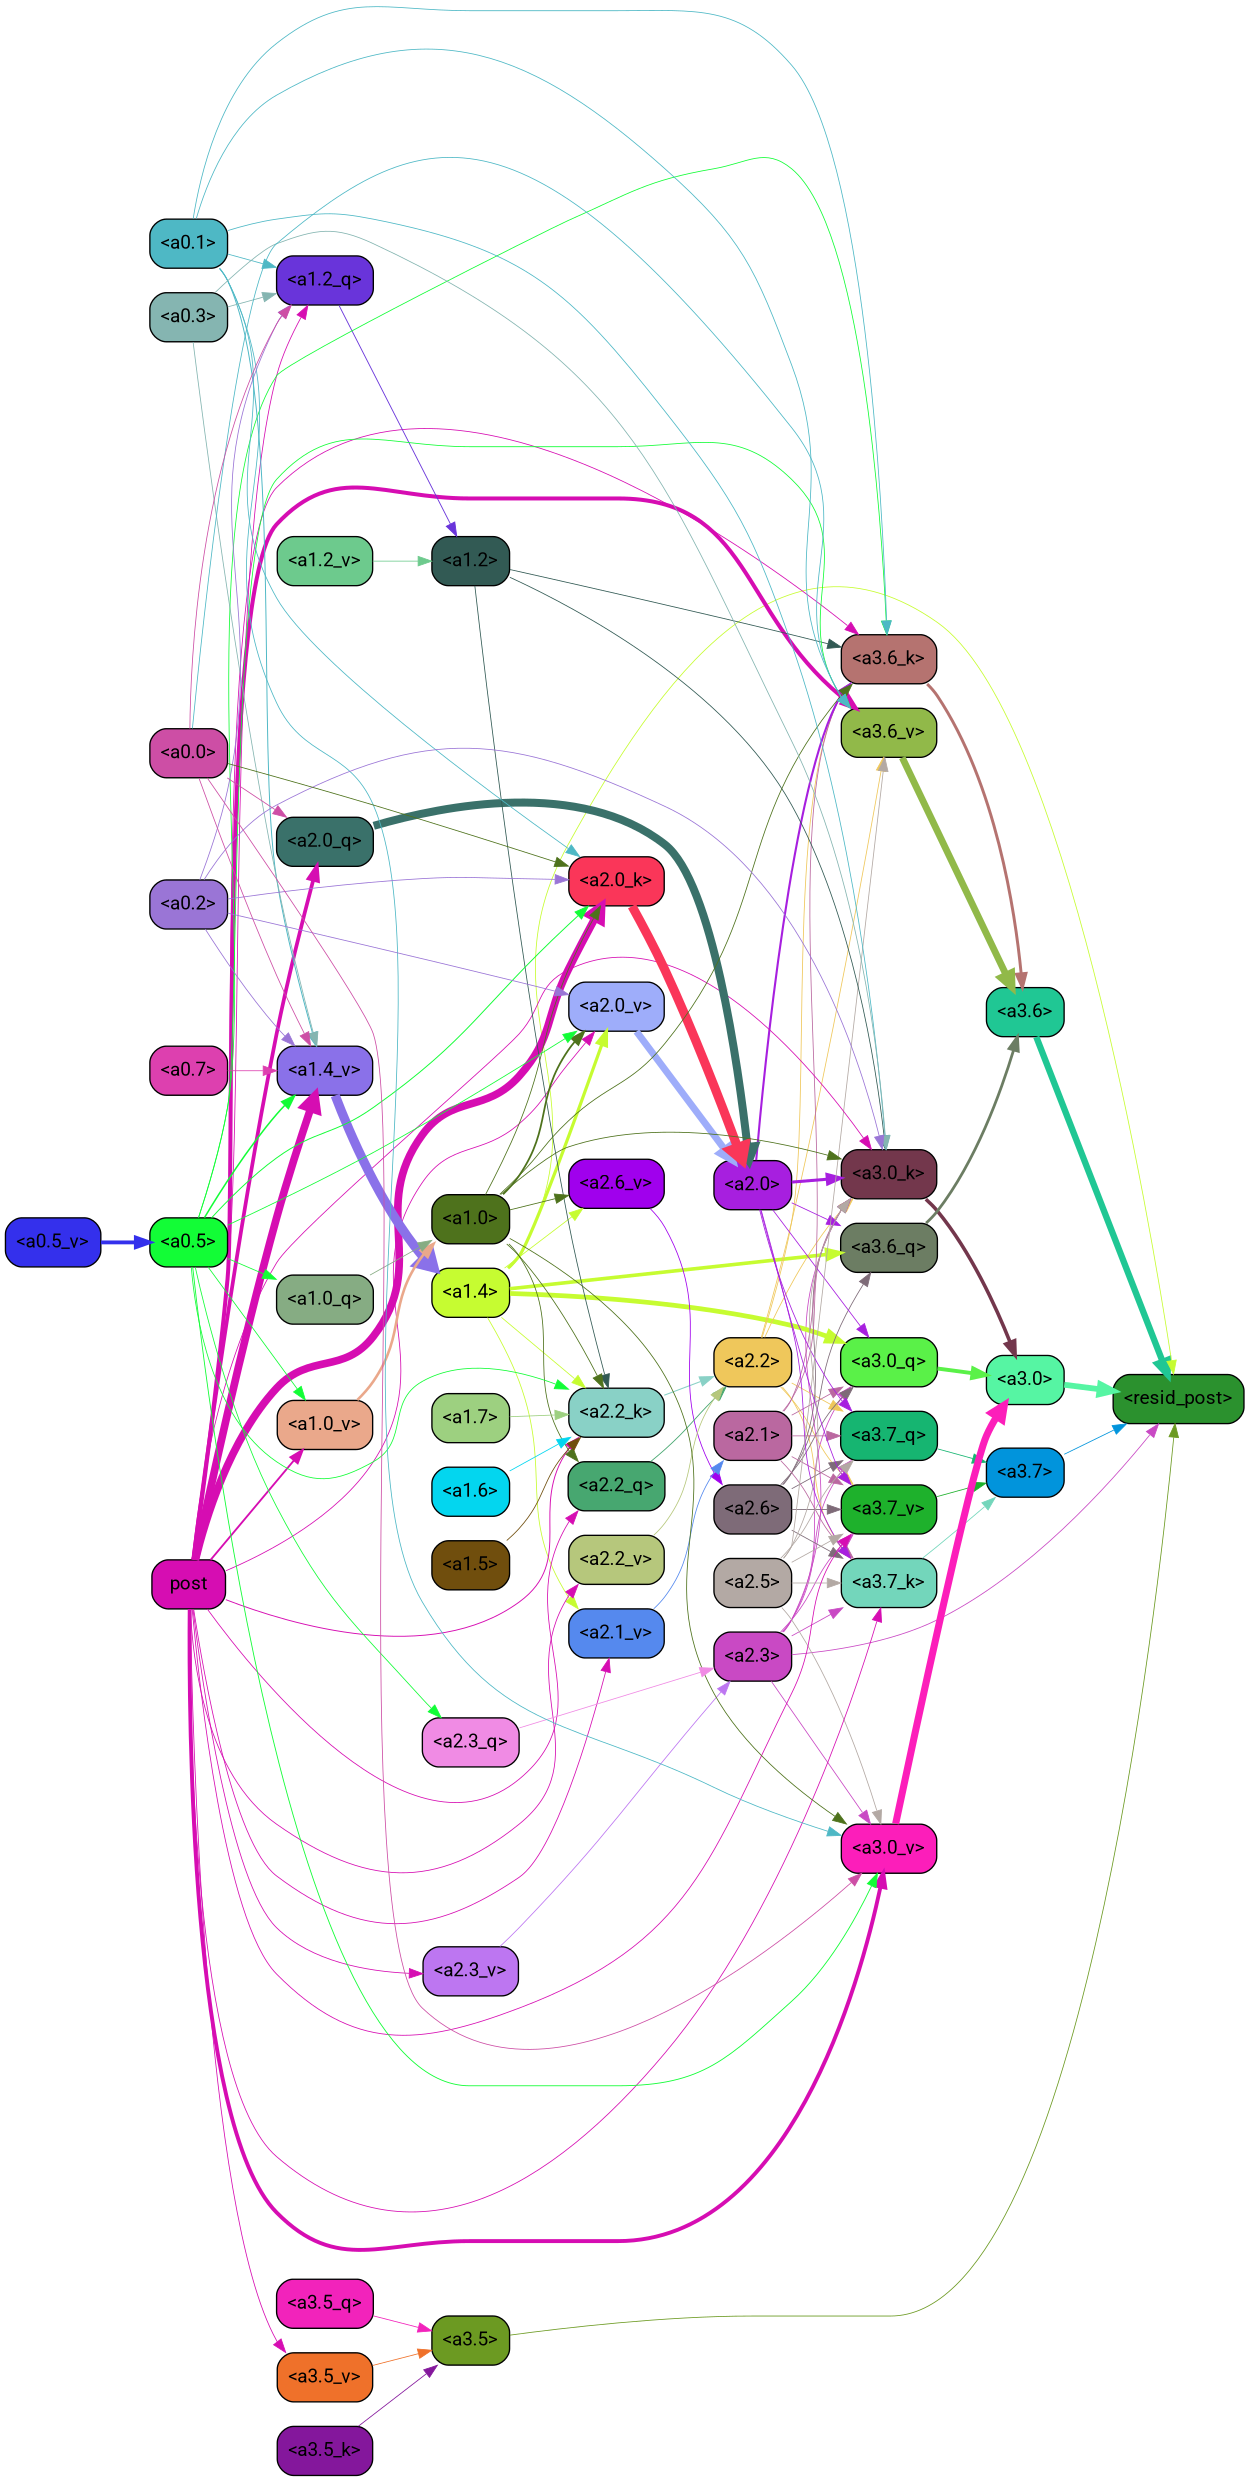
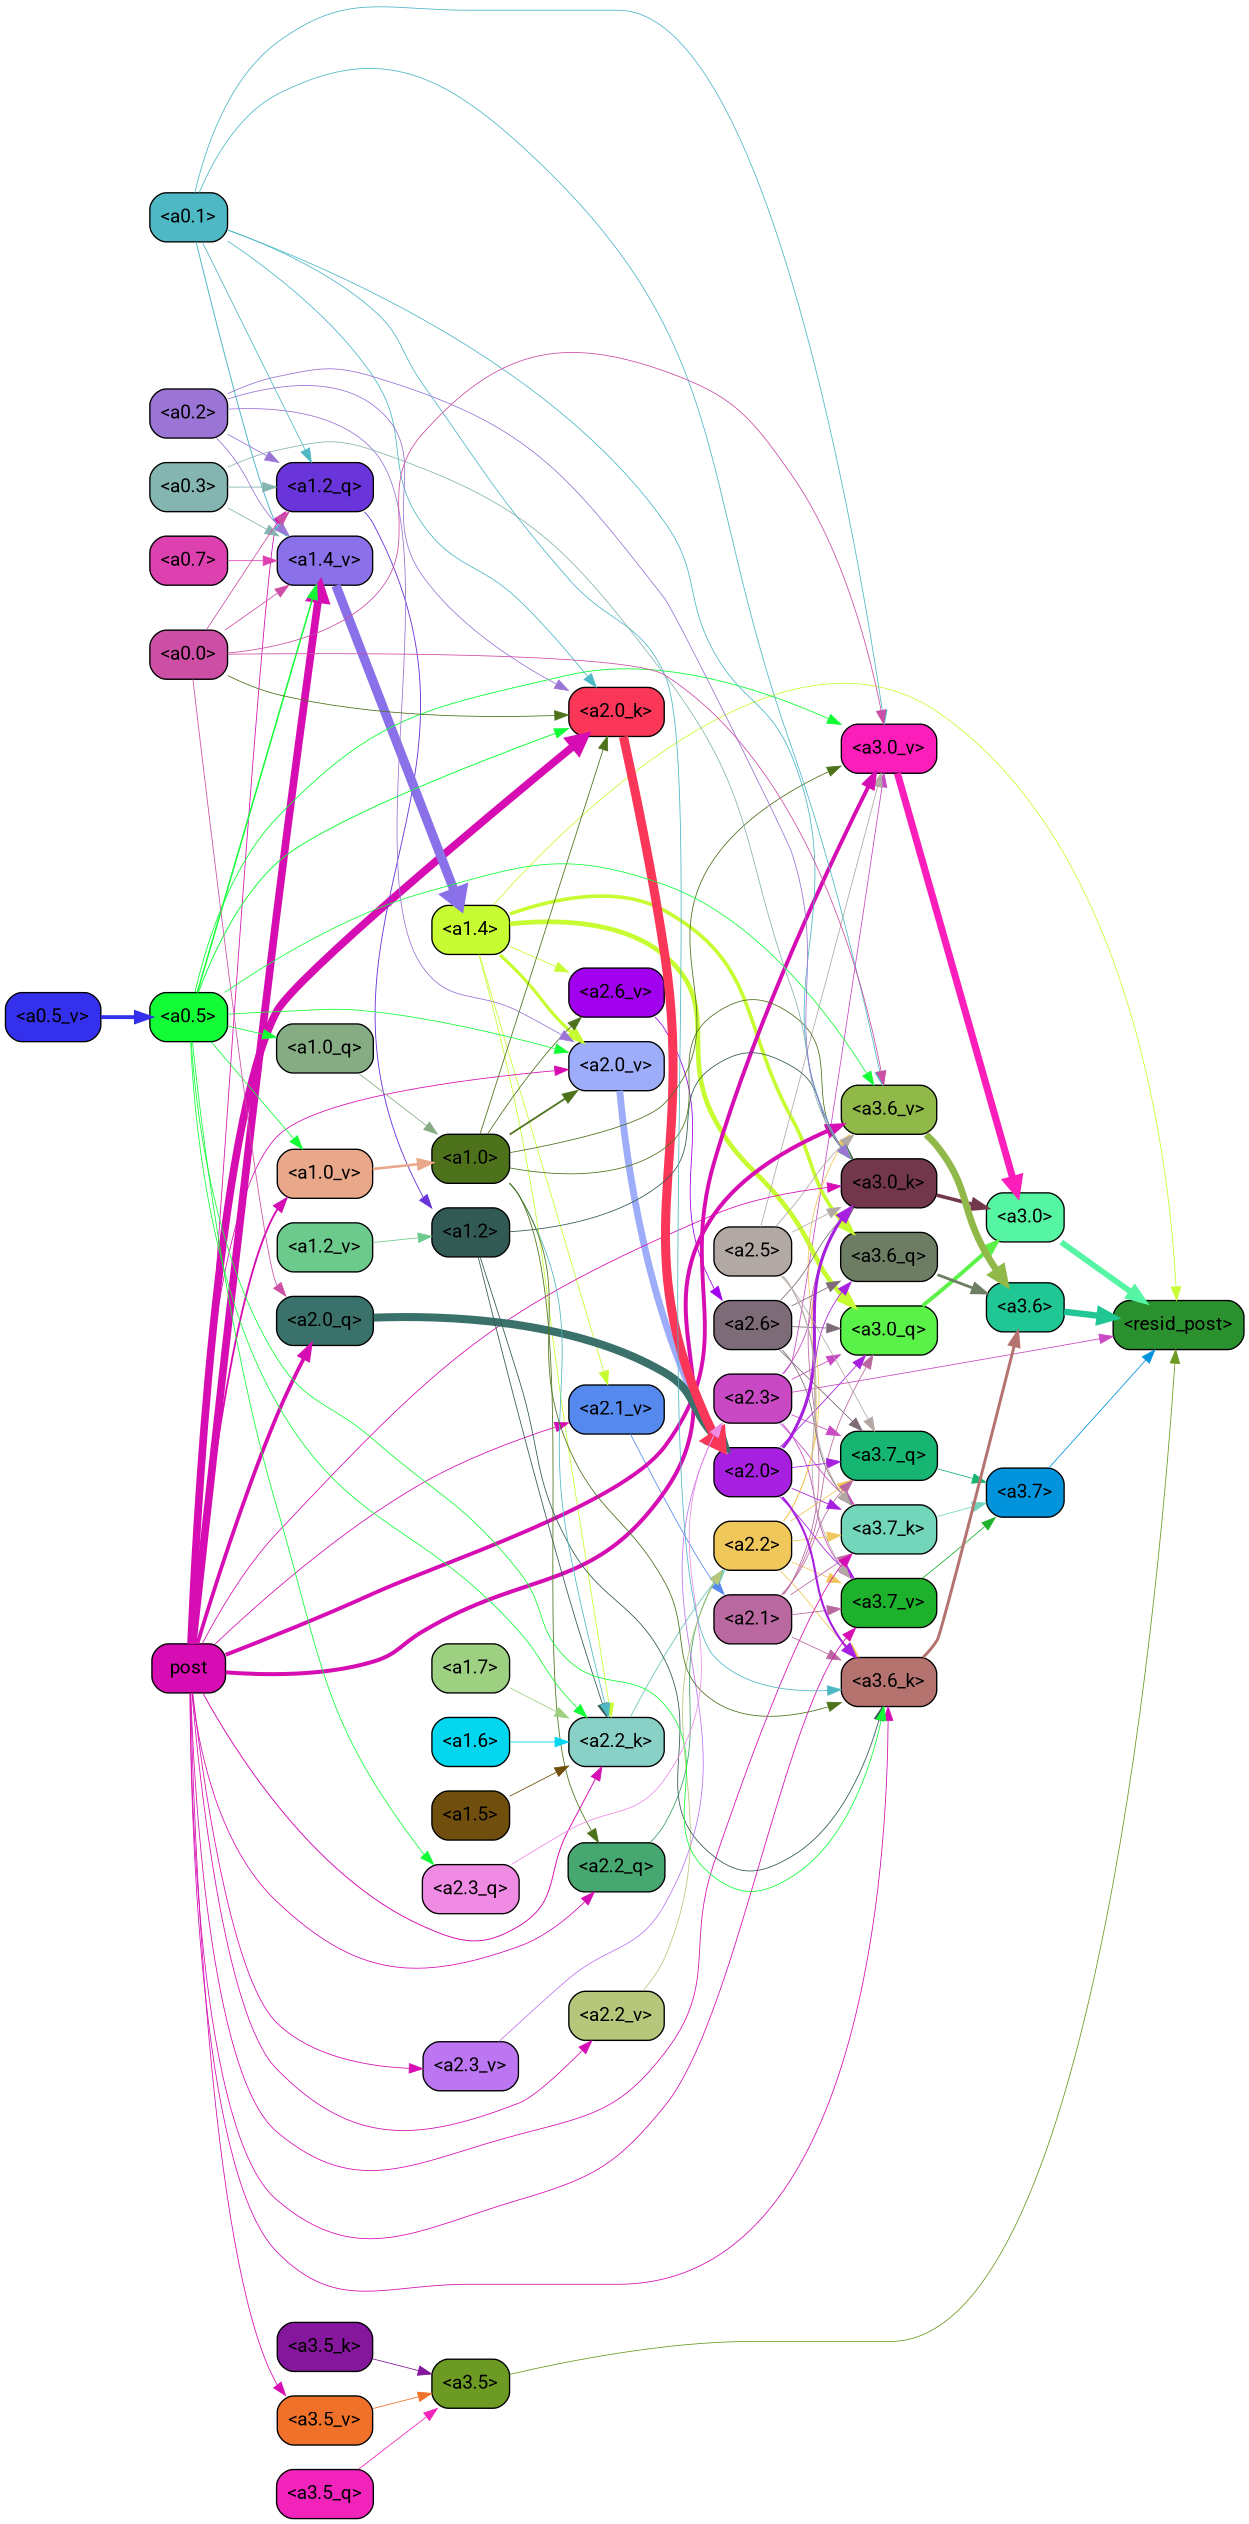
(469, 161) -> (692, 697)
(557, 1306) -> (562, 1494)
(809, 1509) -> none
